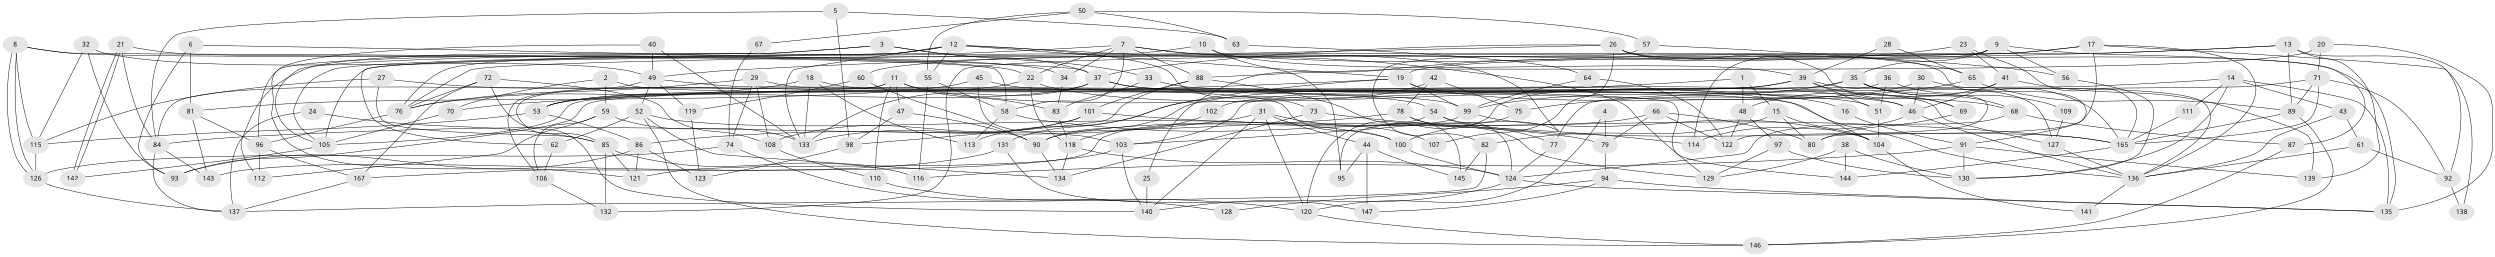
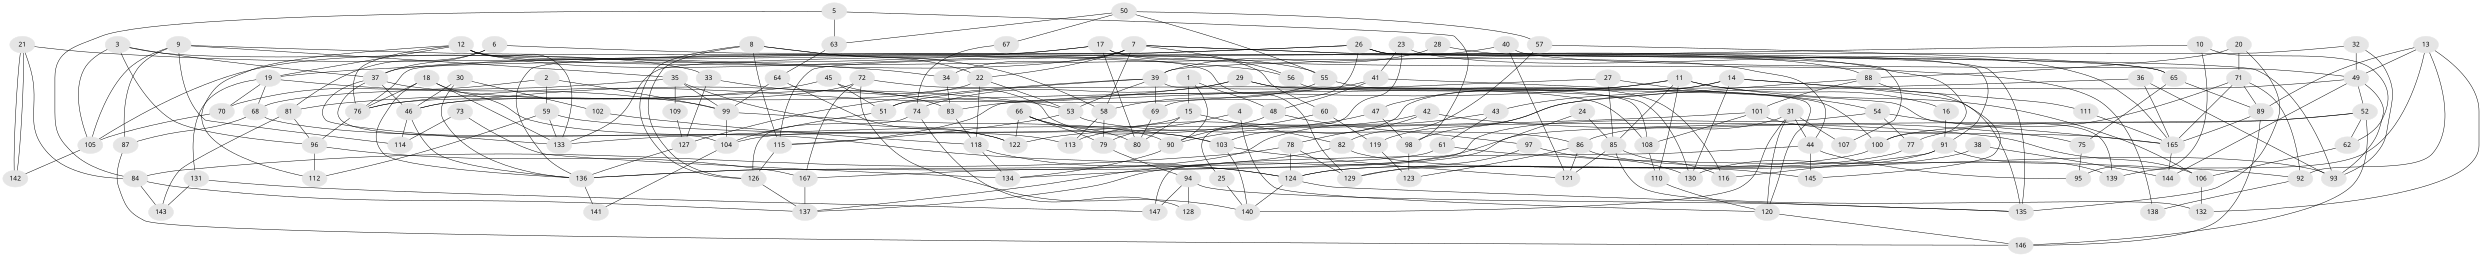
(1140, 62) -> (1170, 61)
(388, 87) -> (2378, 132)
(1086, 89) -> none
(1900, 165) -> none
